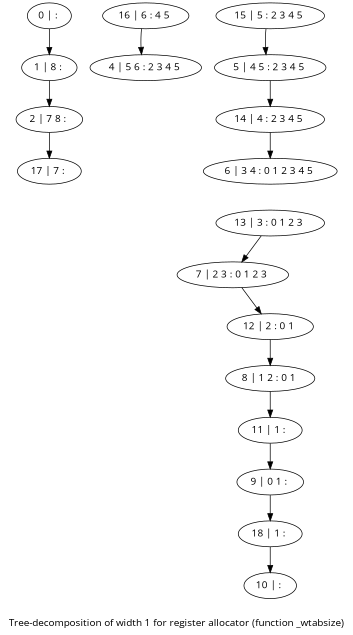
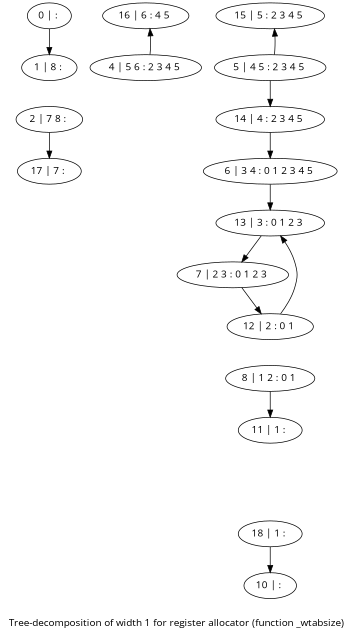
(141, 38) -> (151, 45)
(265, 38) -> (275, 45)
(49, 90) -> none
none -> (270, 194)
(270, 349) -> (297, 278)
(270, 482) -> none
